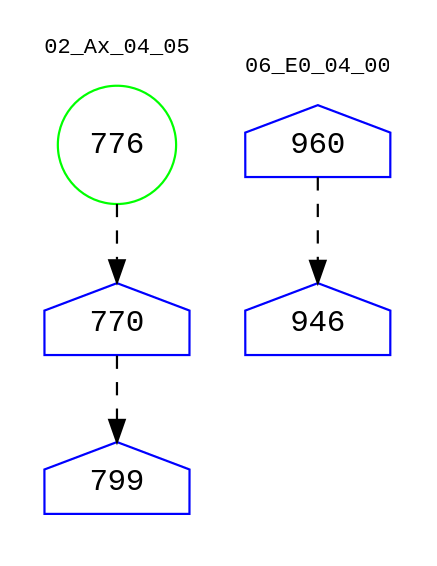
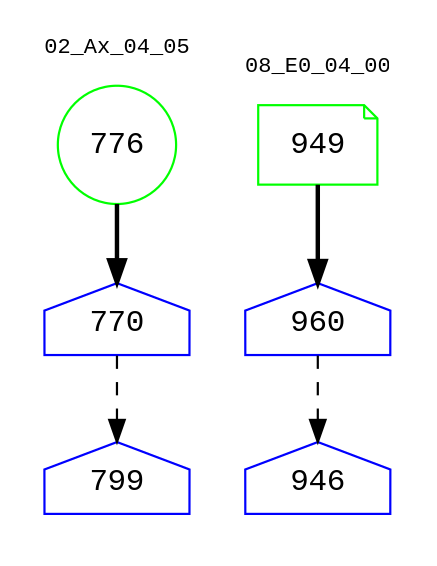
(319, 67) -> (319, 67)
none -> (318, 145)
(117, 232) -> (117, 232)
